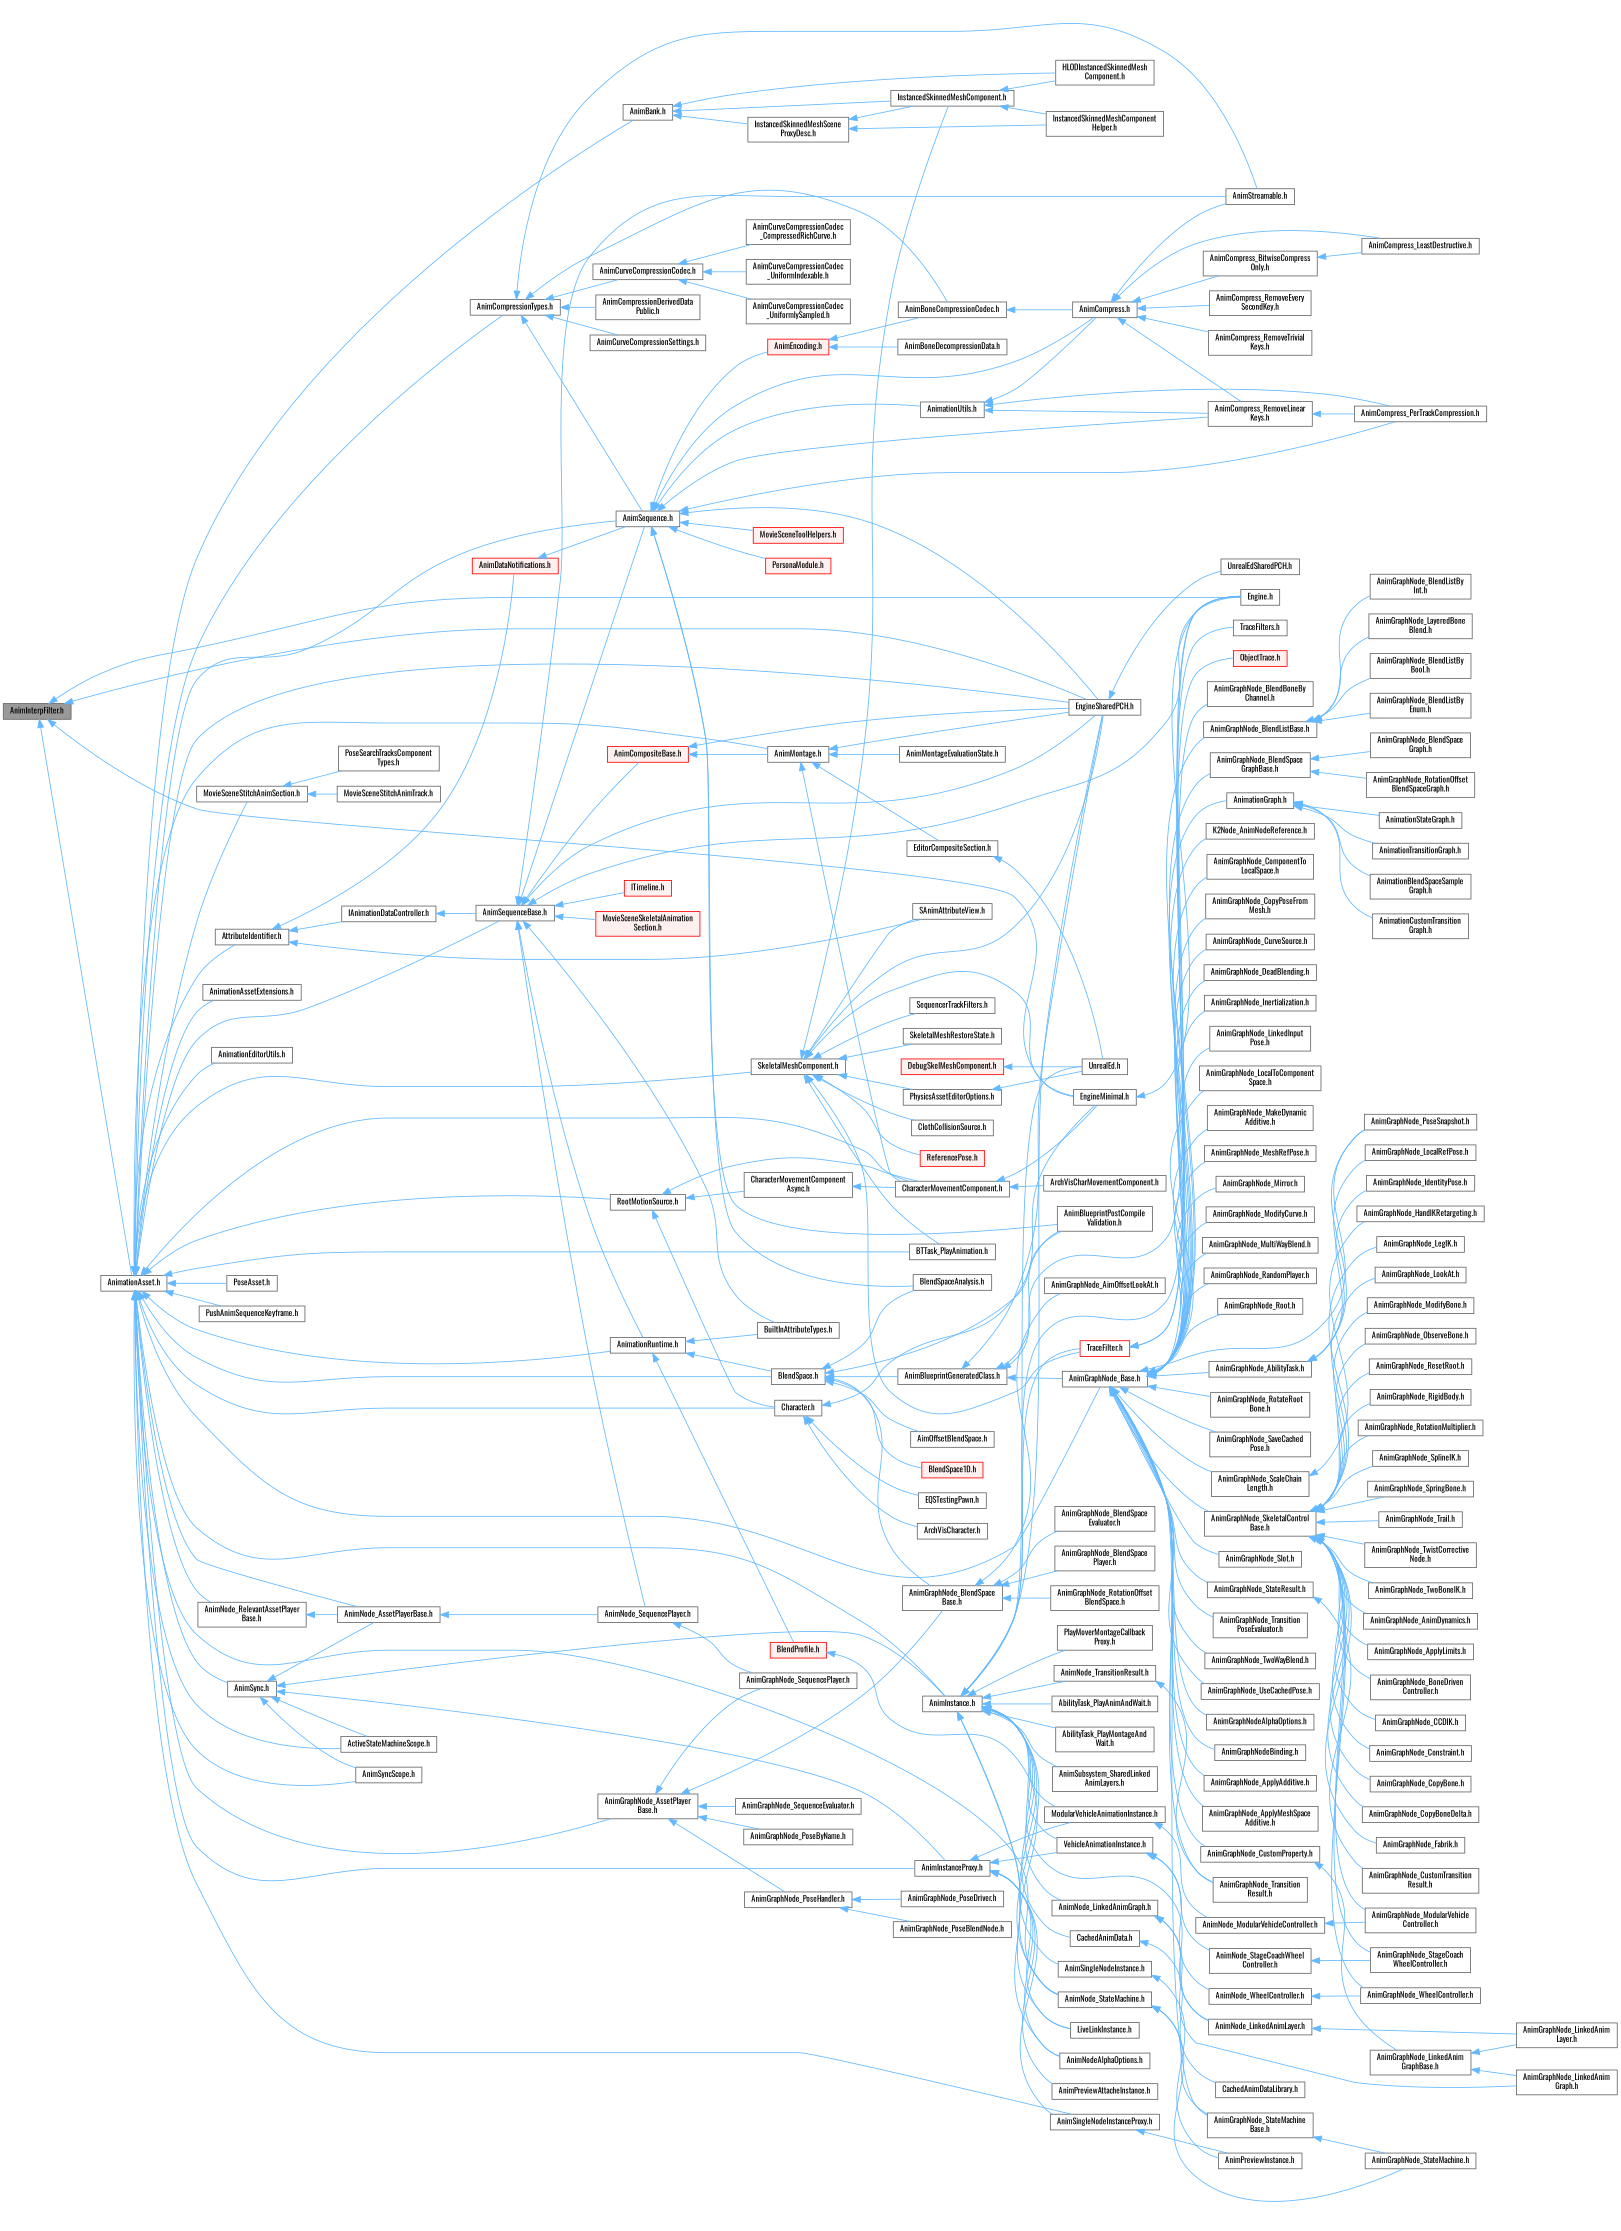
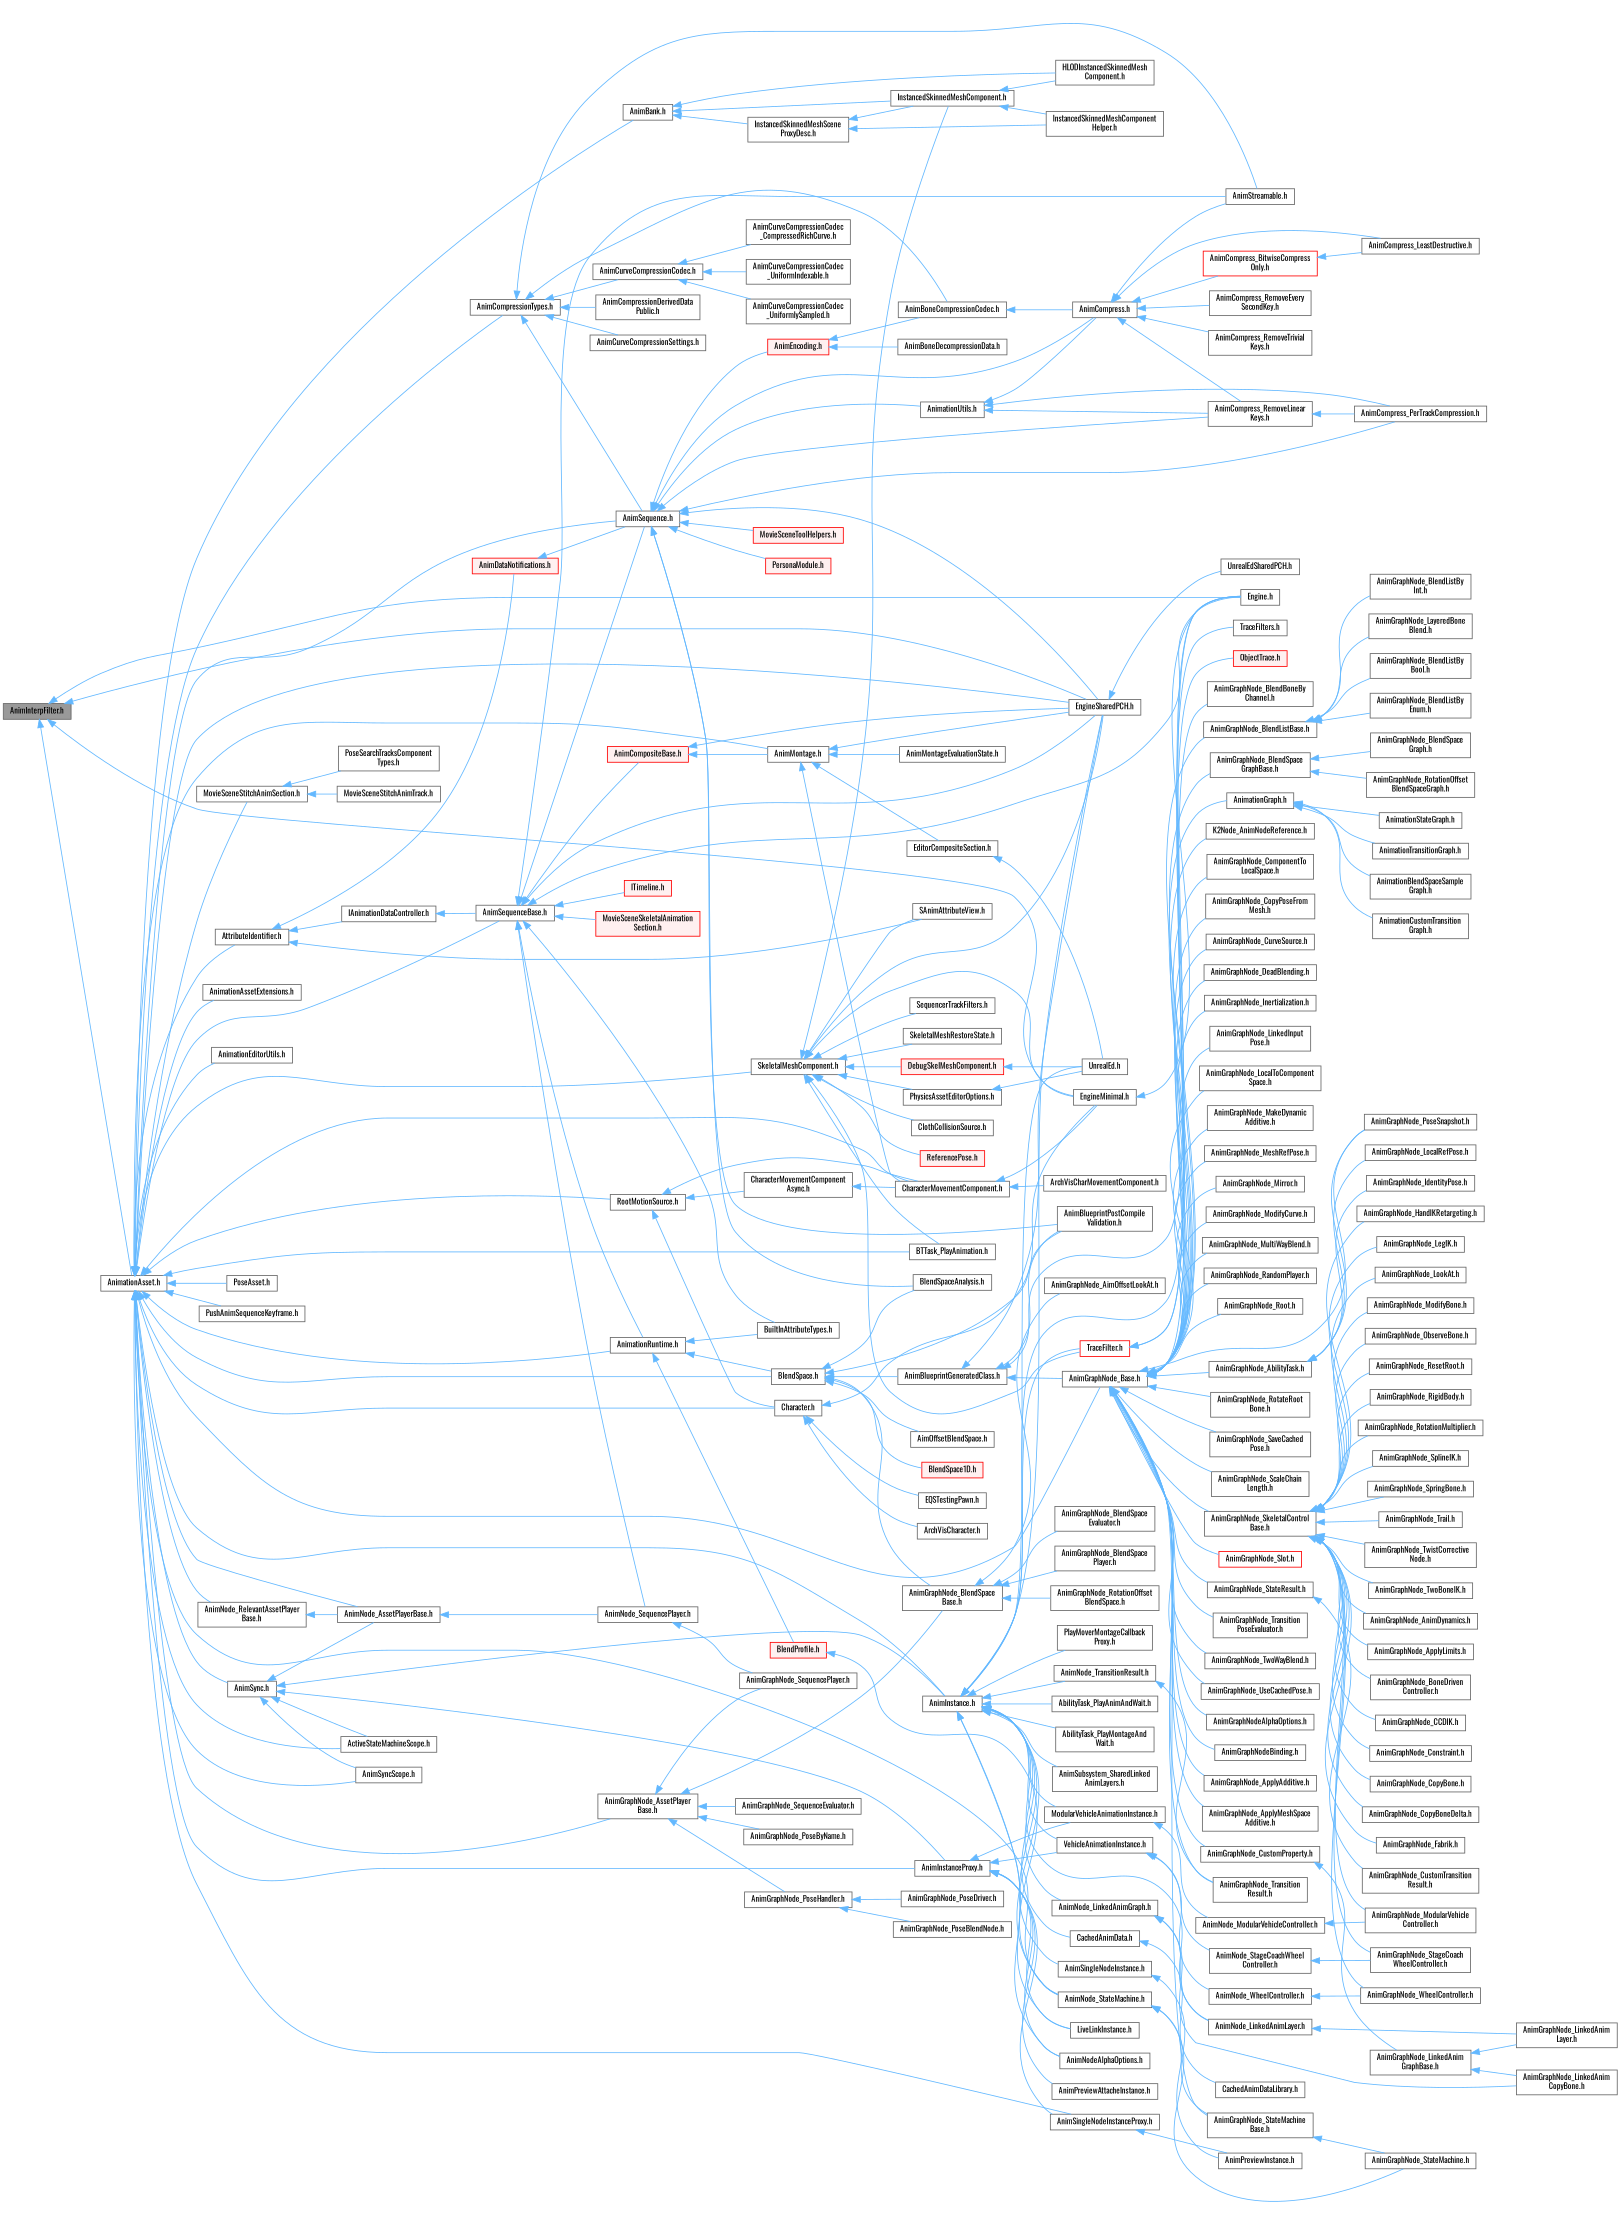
(1260, 264) -> (1260, 264)
none -> (877, 1067)
(1342, 1359) -> (1327, 1302)
(1260, 1559) -> (1260, 1559)
(1567, 2082) -> (1567, 2082)
